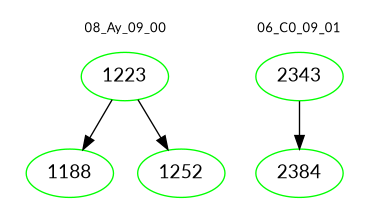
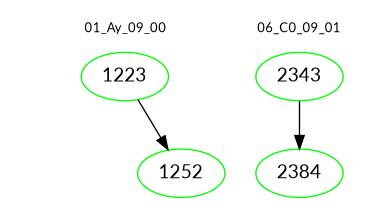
(126, 29) -> (126, 29)
(70, 173) -> none
